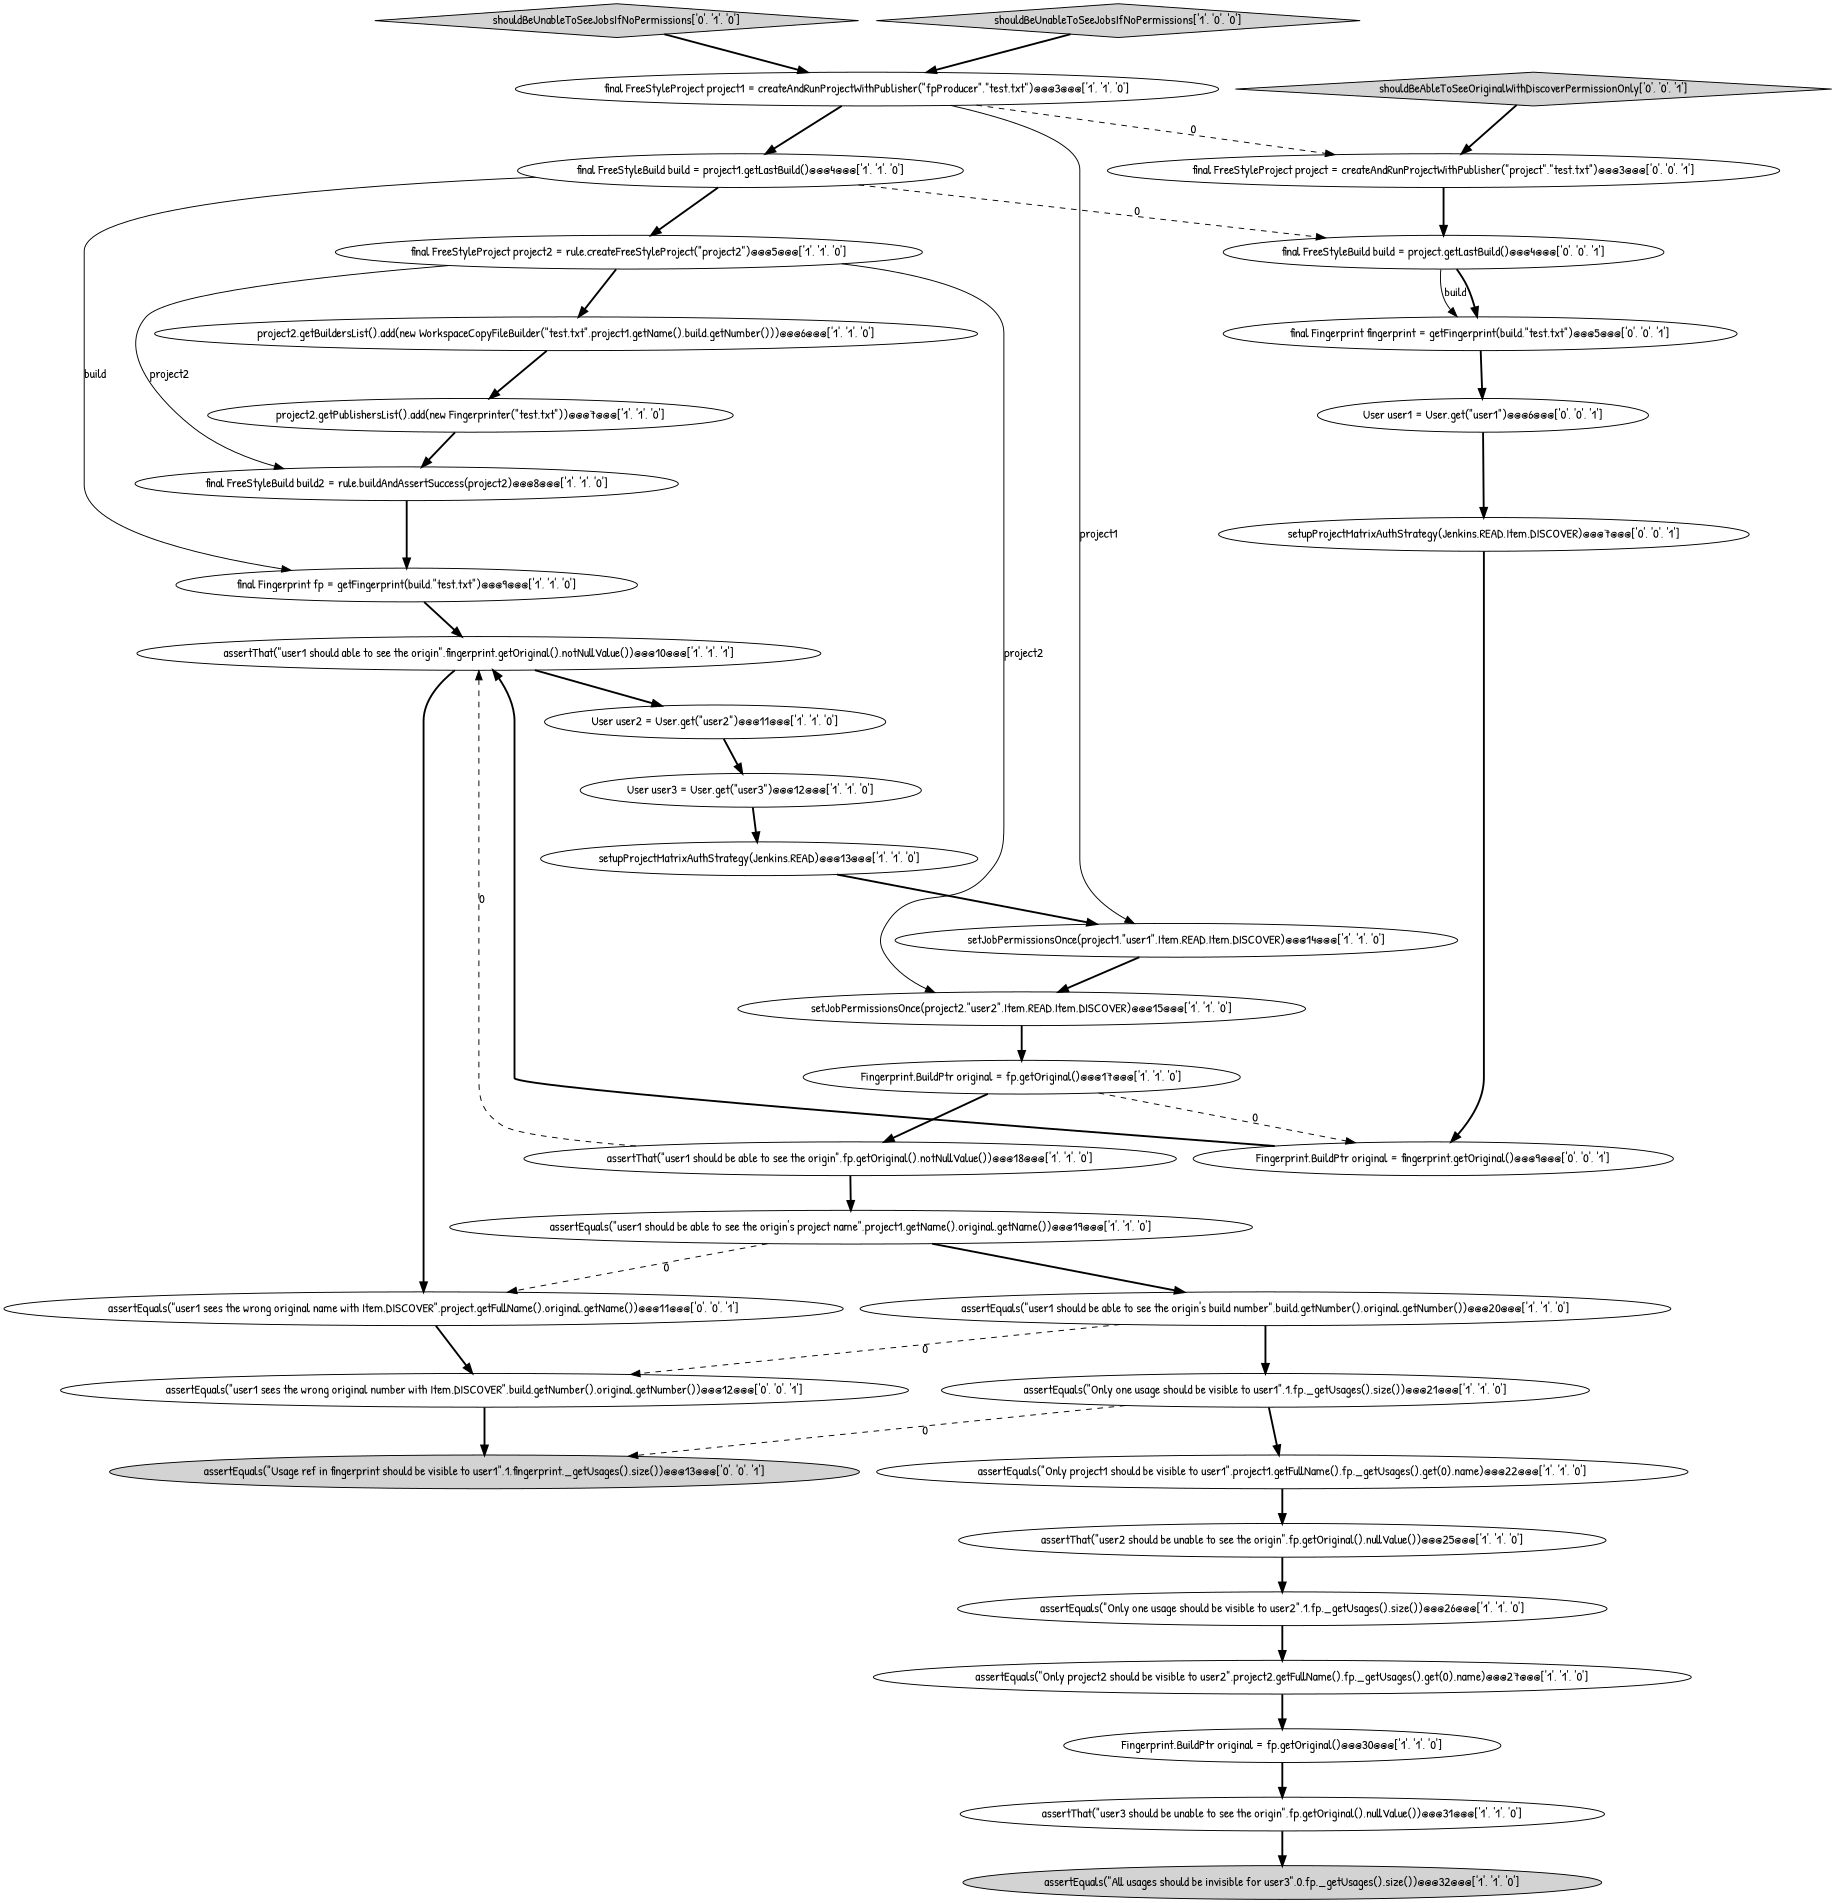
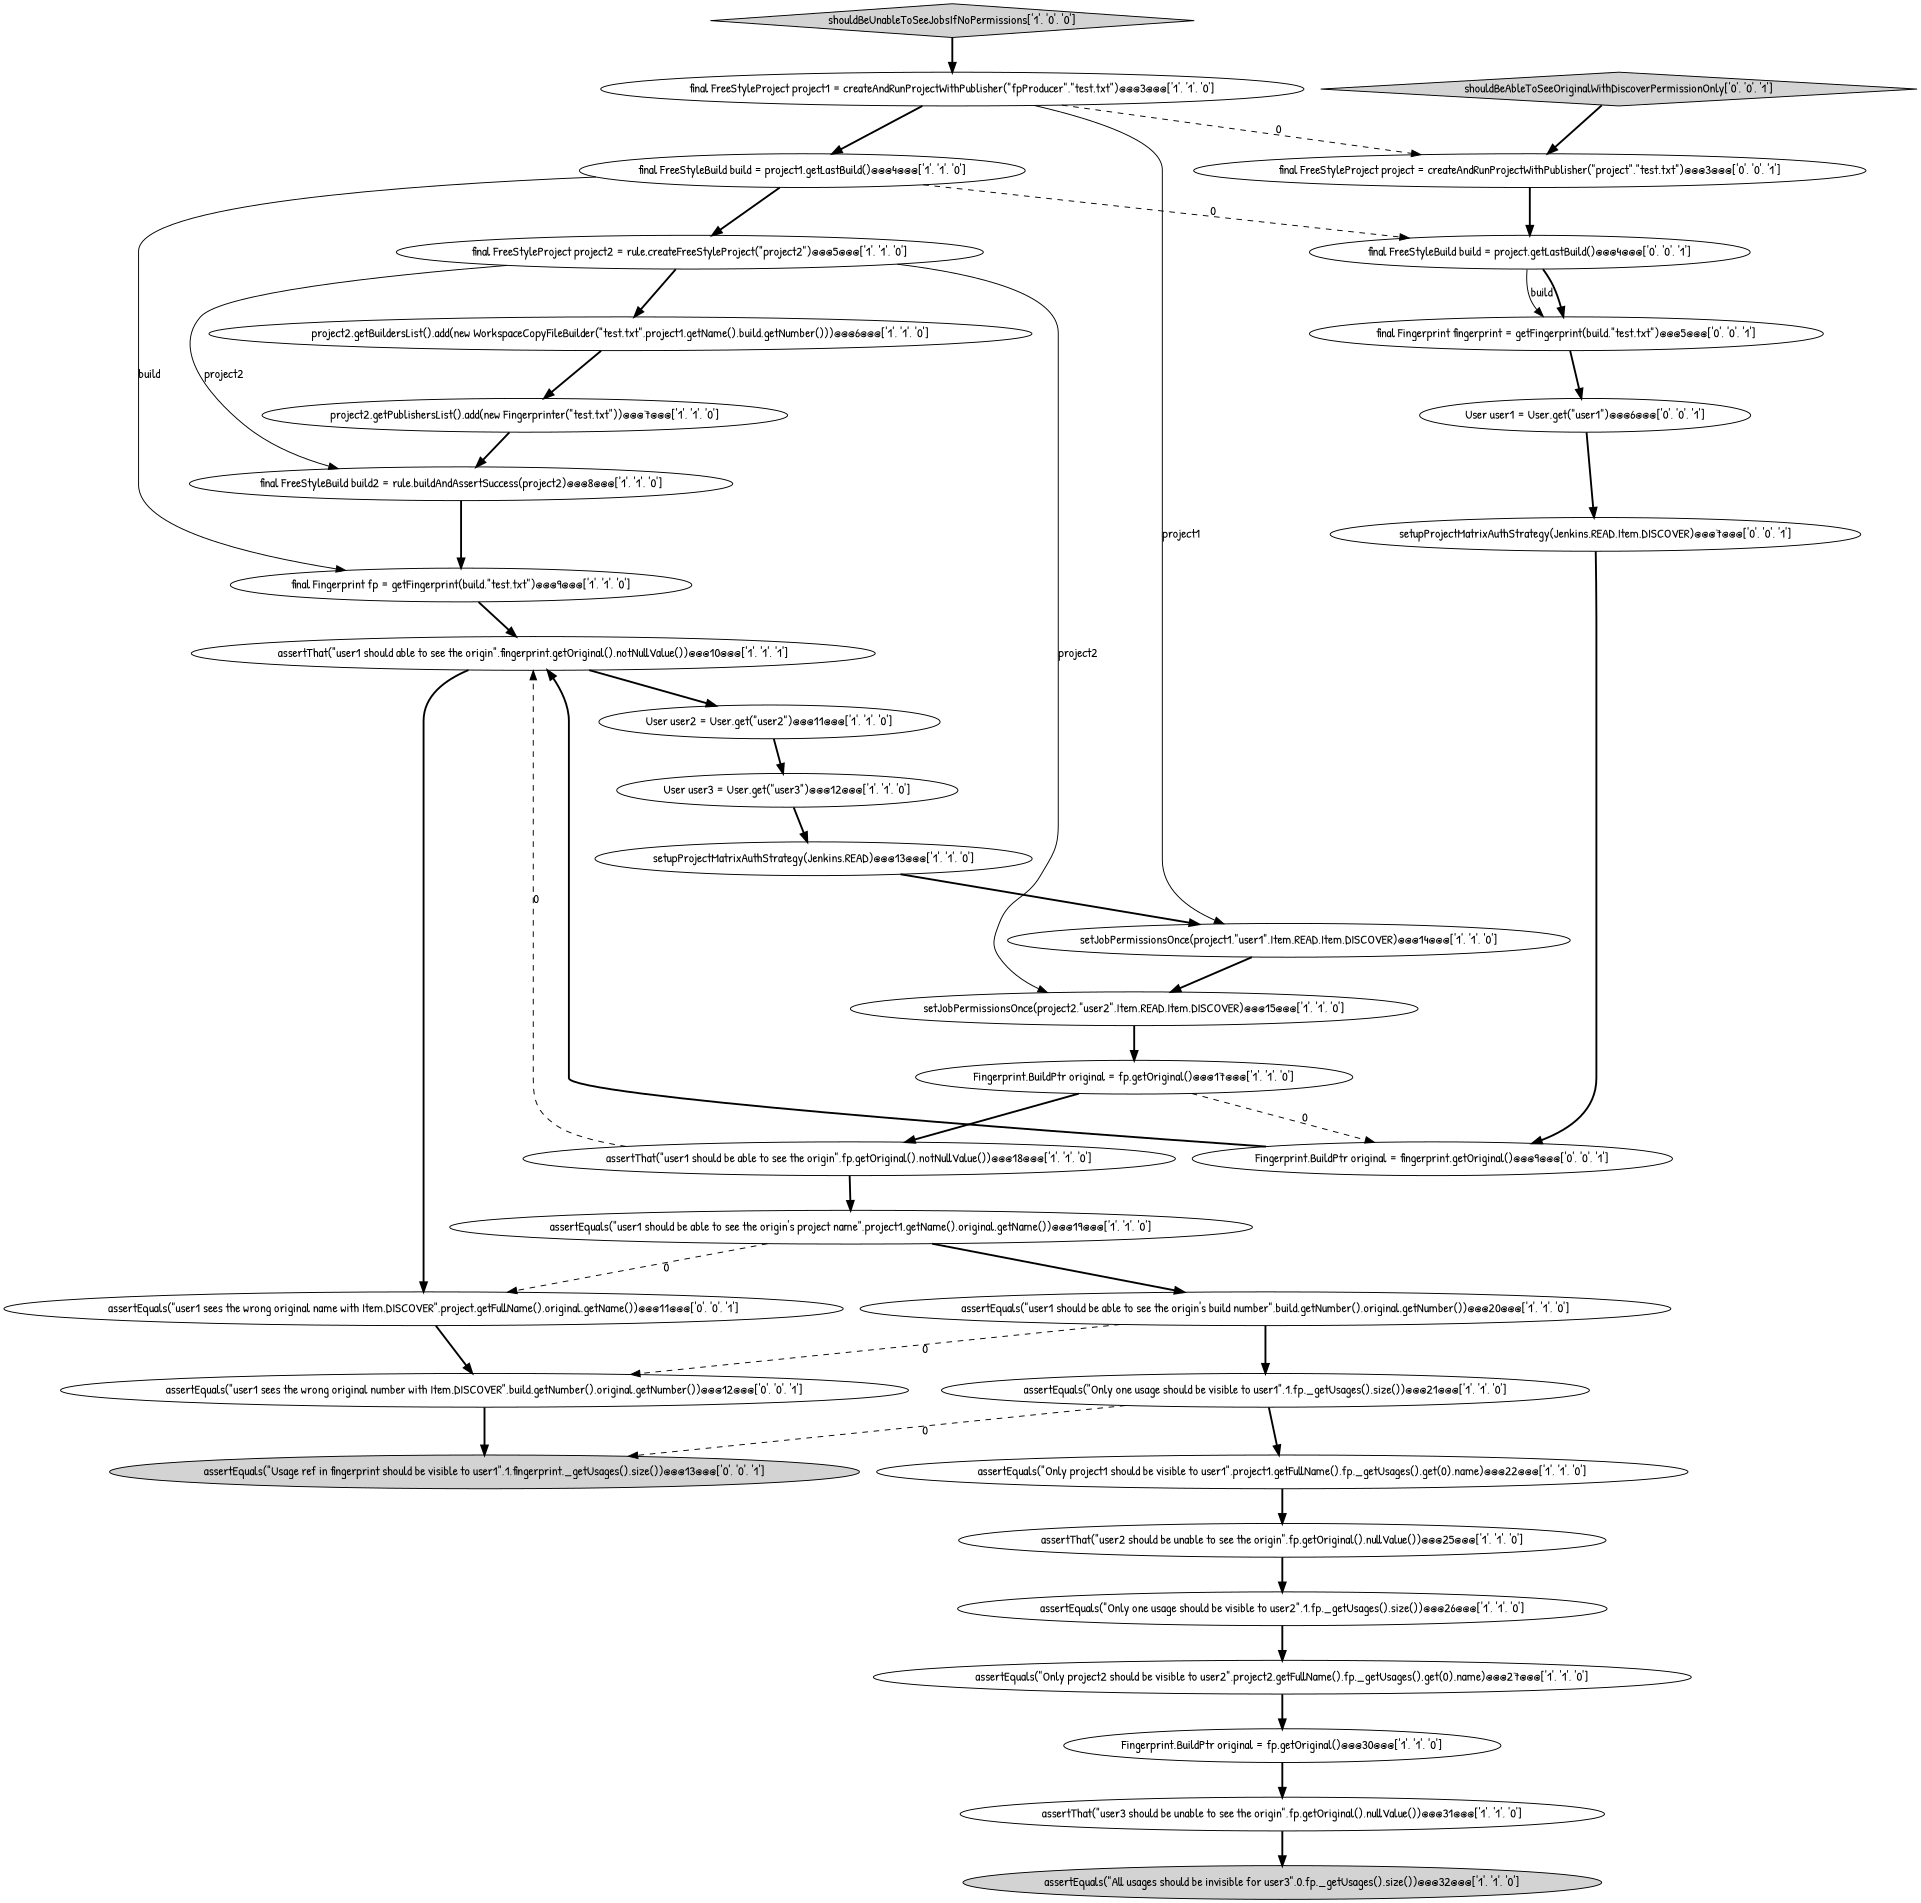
(617, 21) -> none
